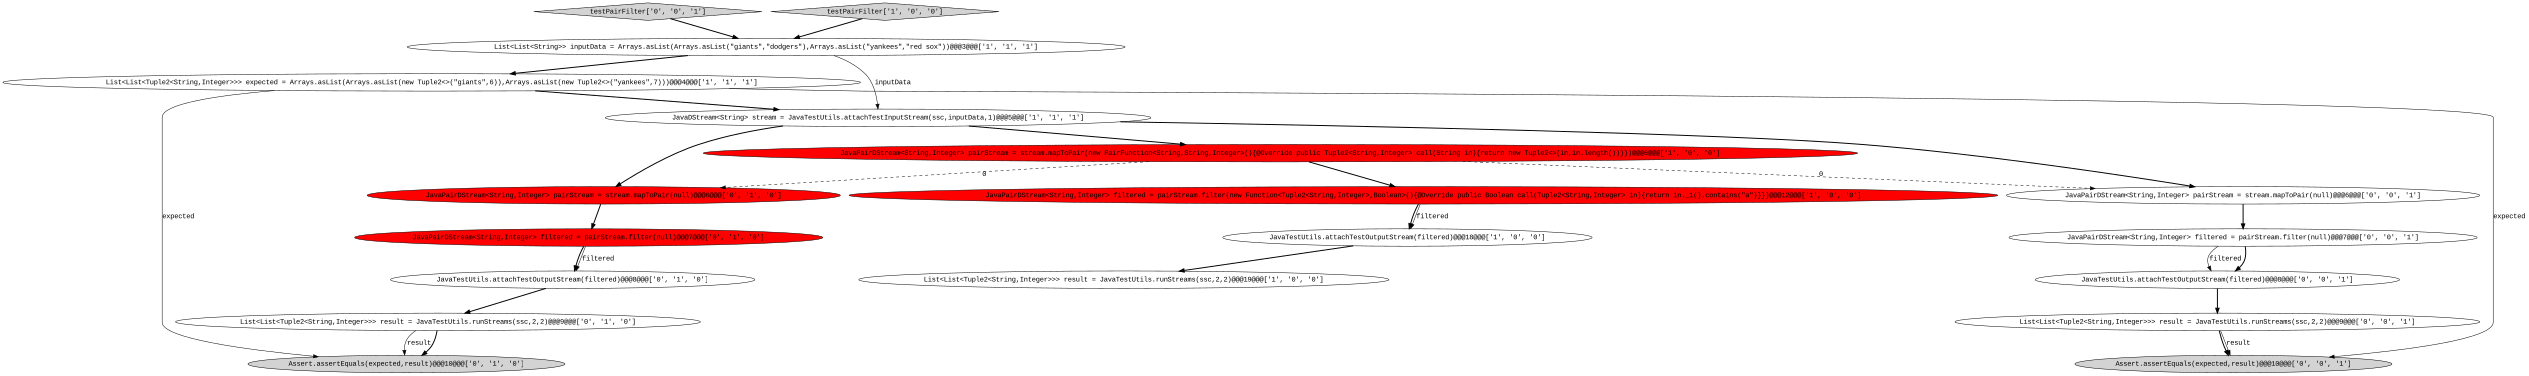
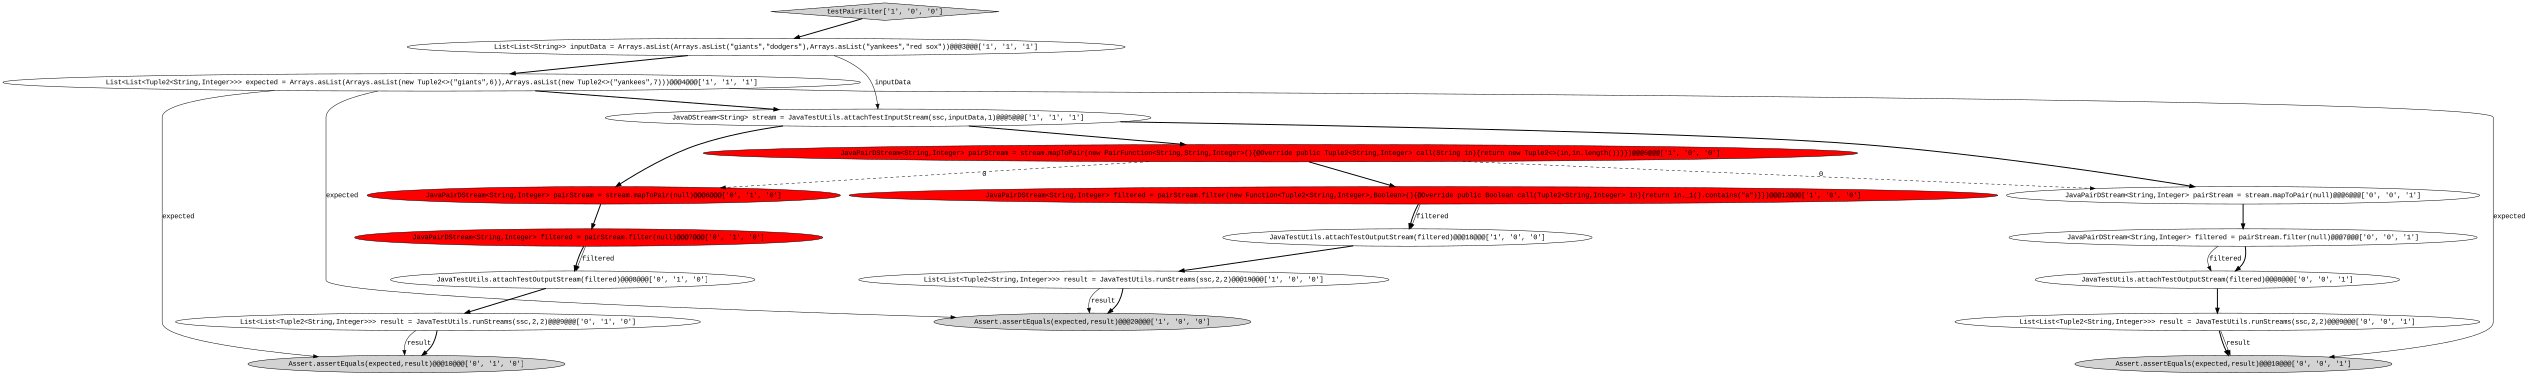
(648, 12) -> none
none -> (1092, 322)
